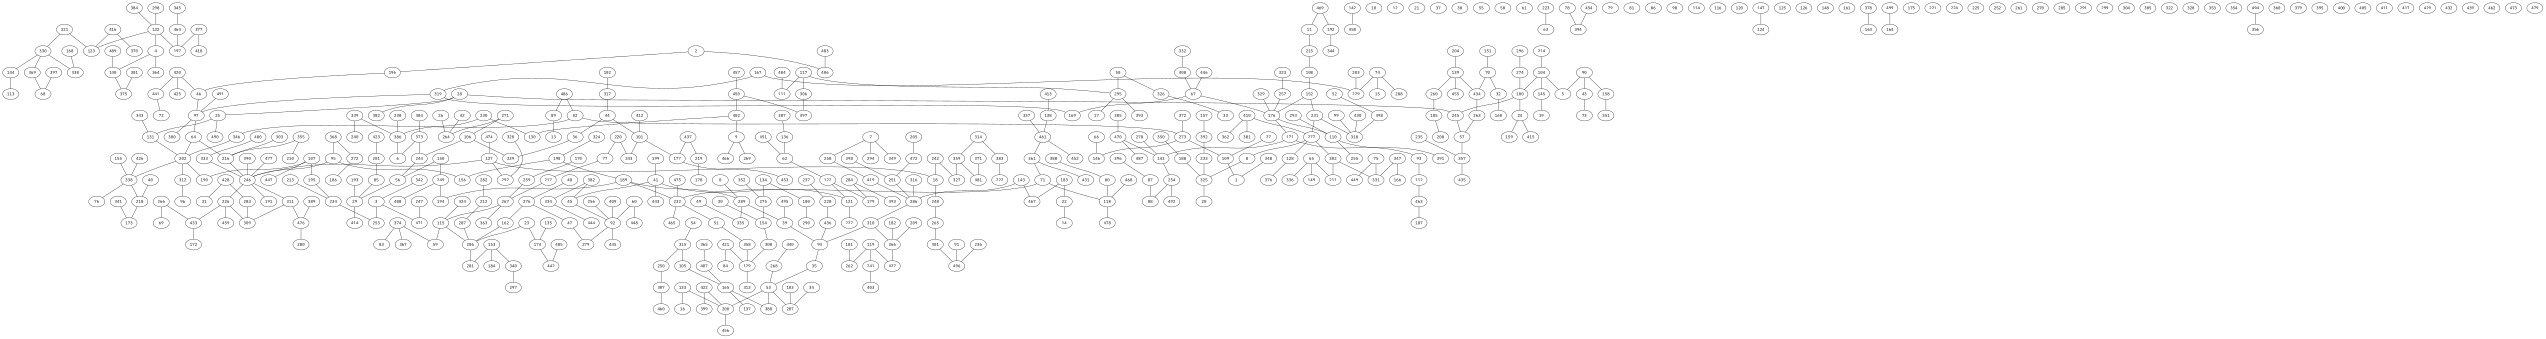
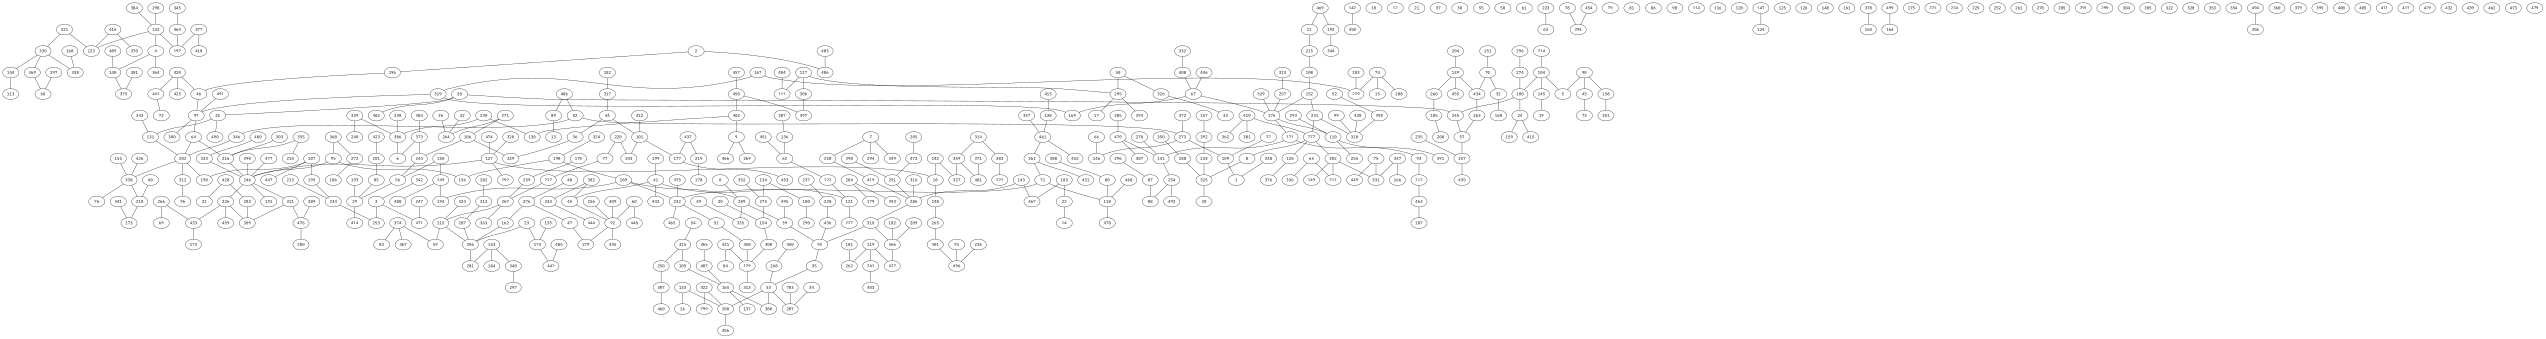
(523, 160) -> (500, 148)
(1312, 169) -> (1324, 168)
(853, 193) -> none
(790, 288) -> (790, 288)
(704, 309) -> (704, 309)
